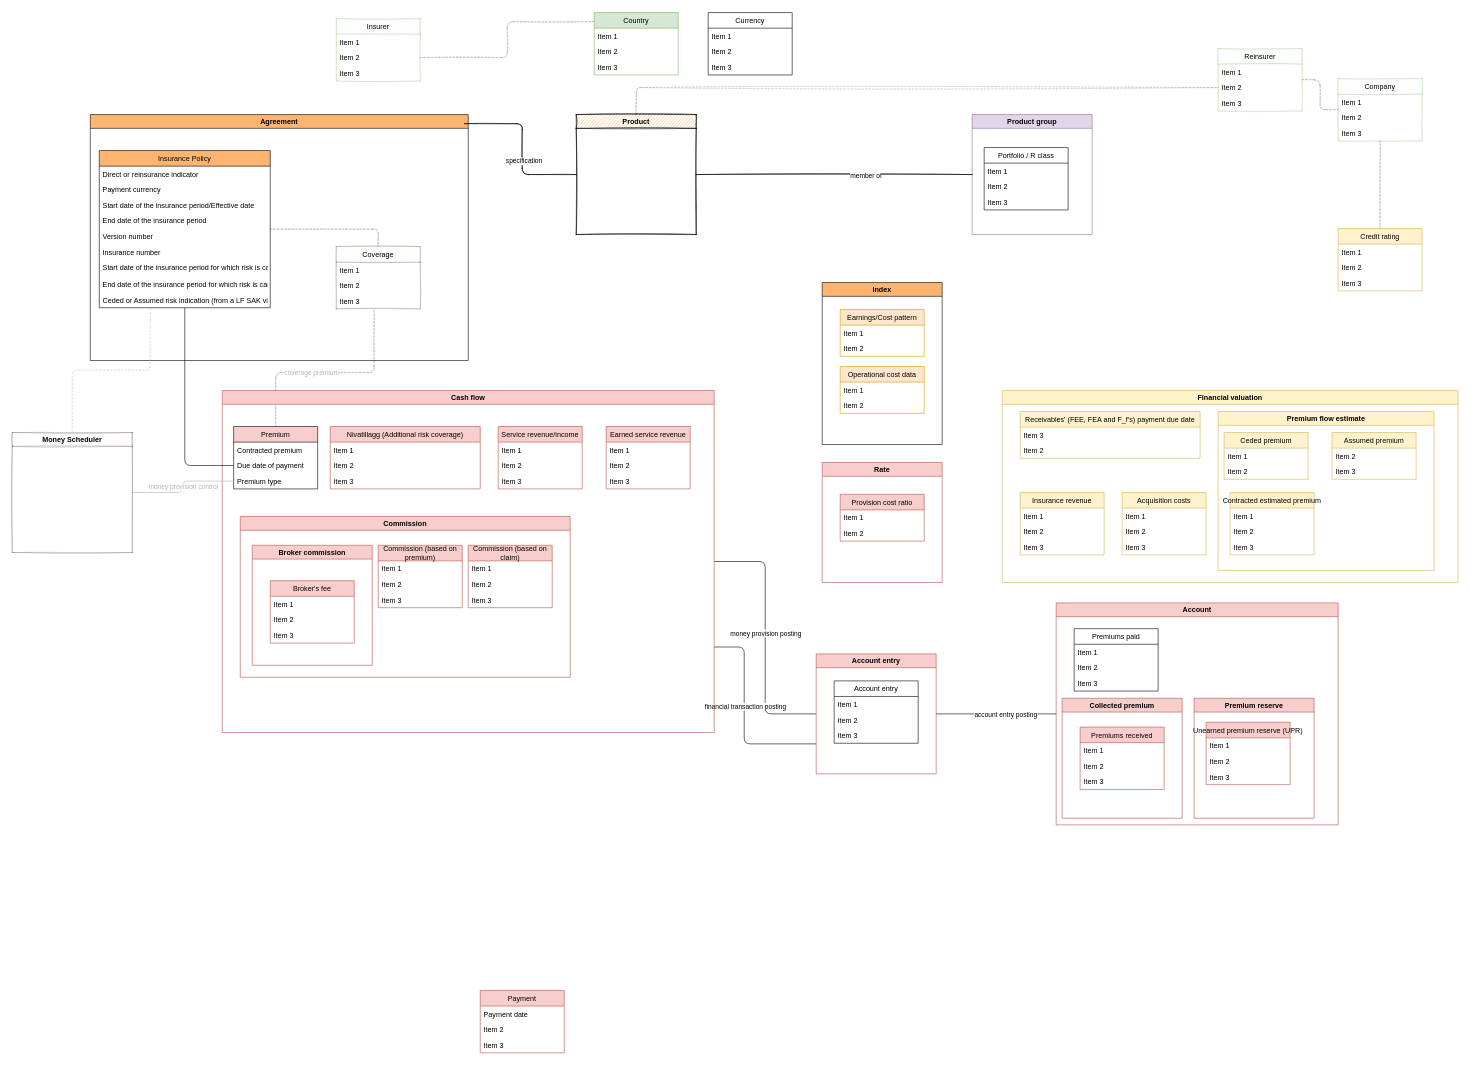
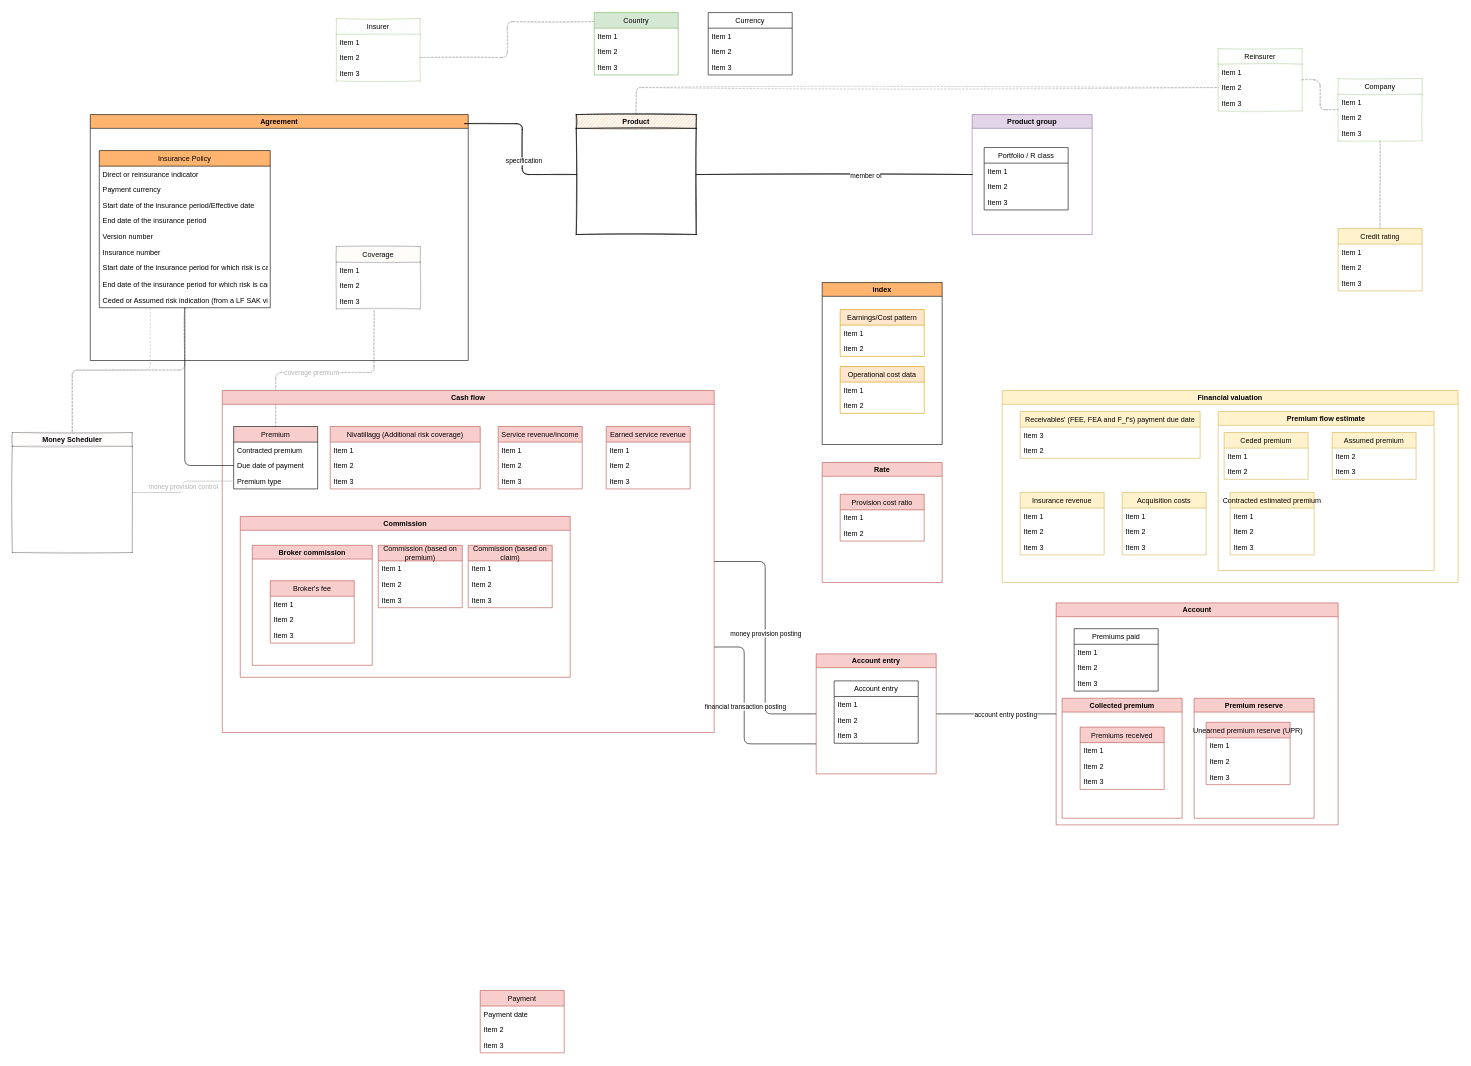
(331, 229) -> (166, 370)
